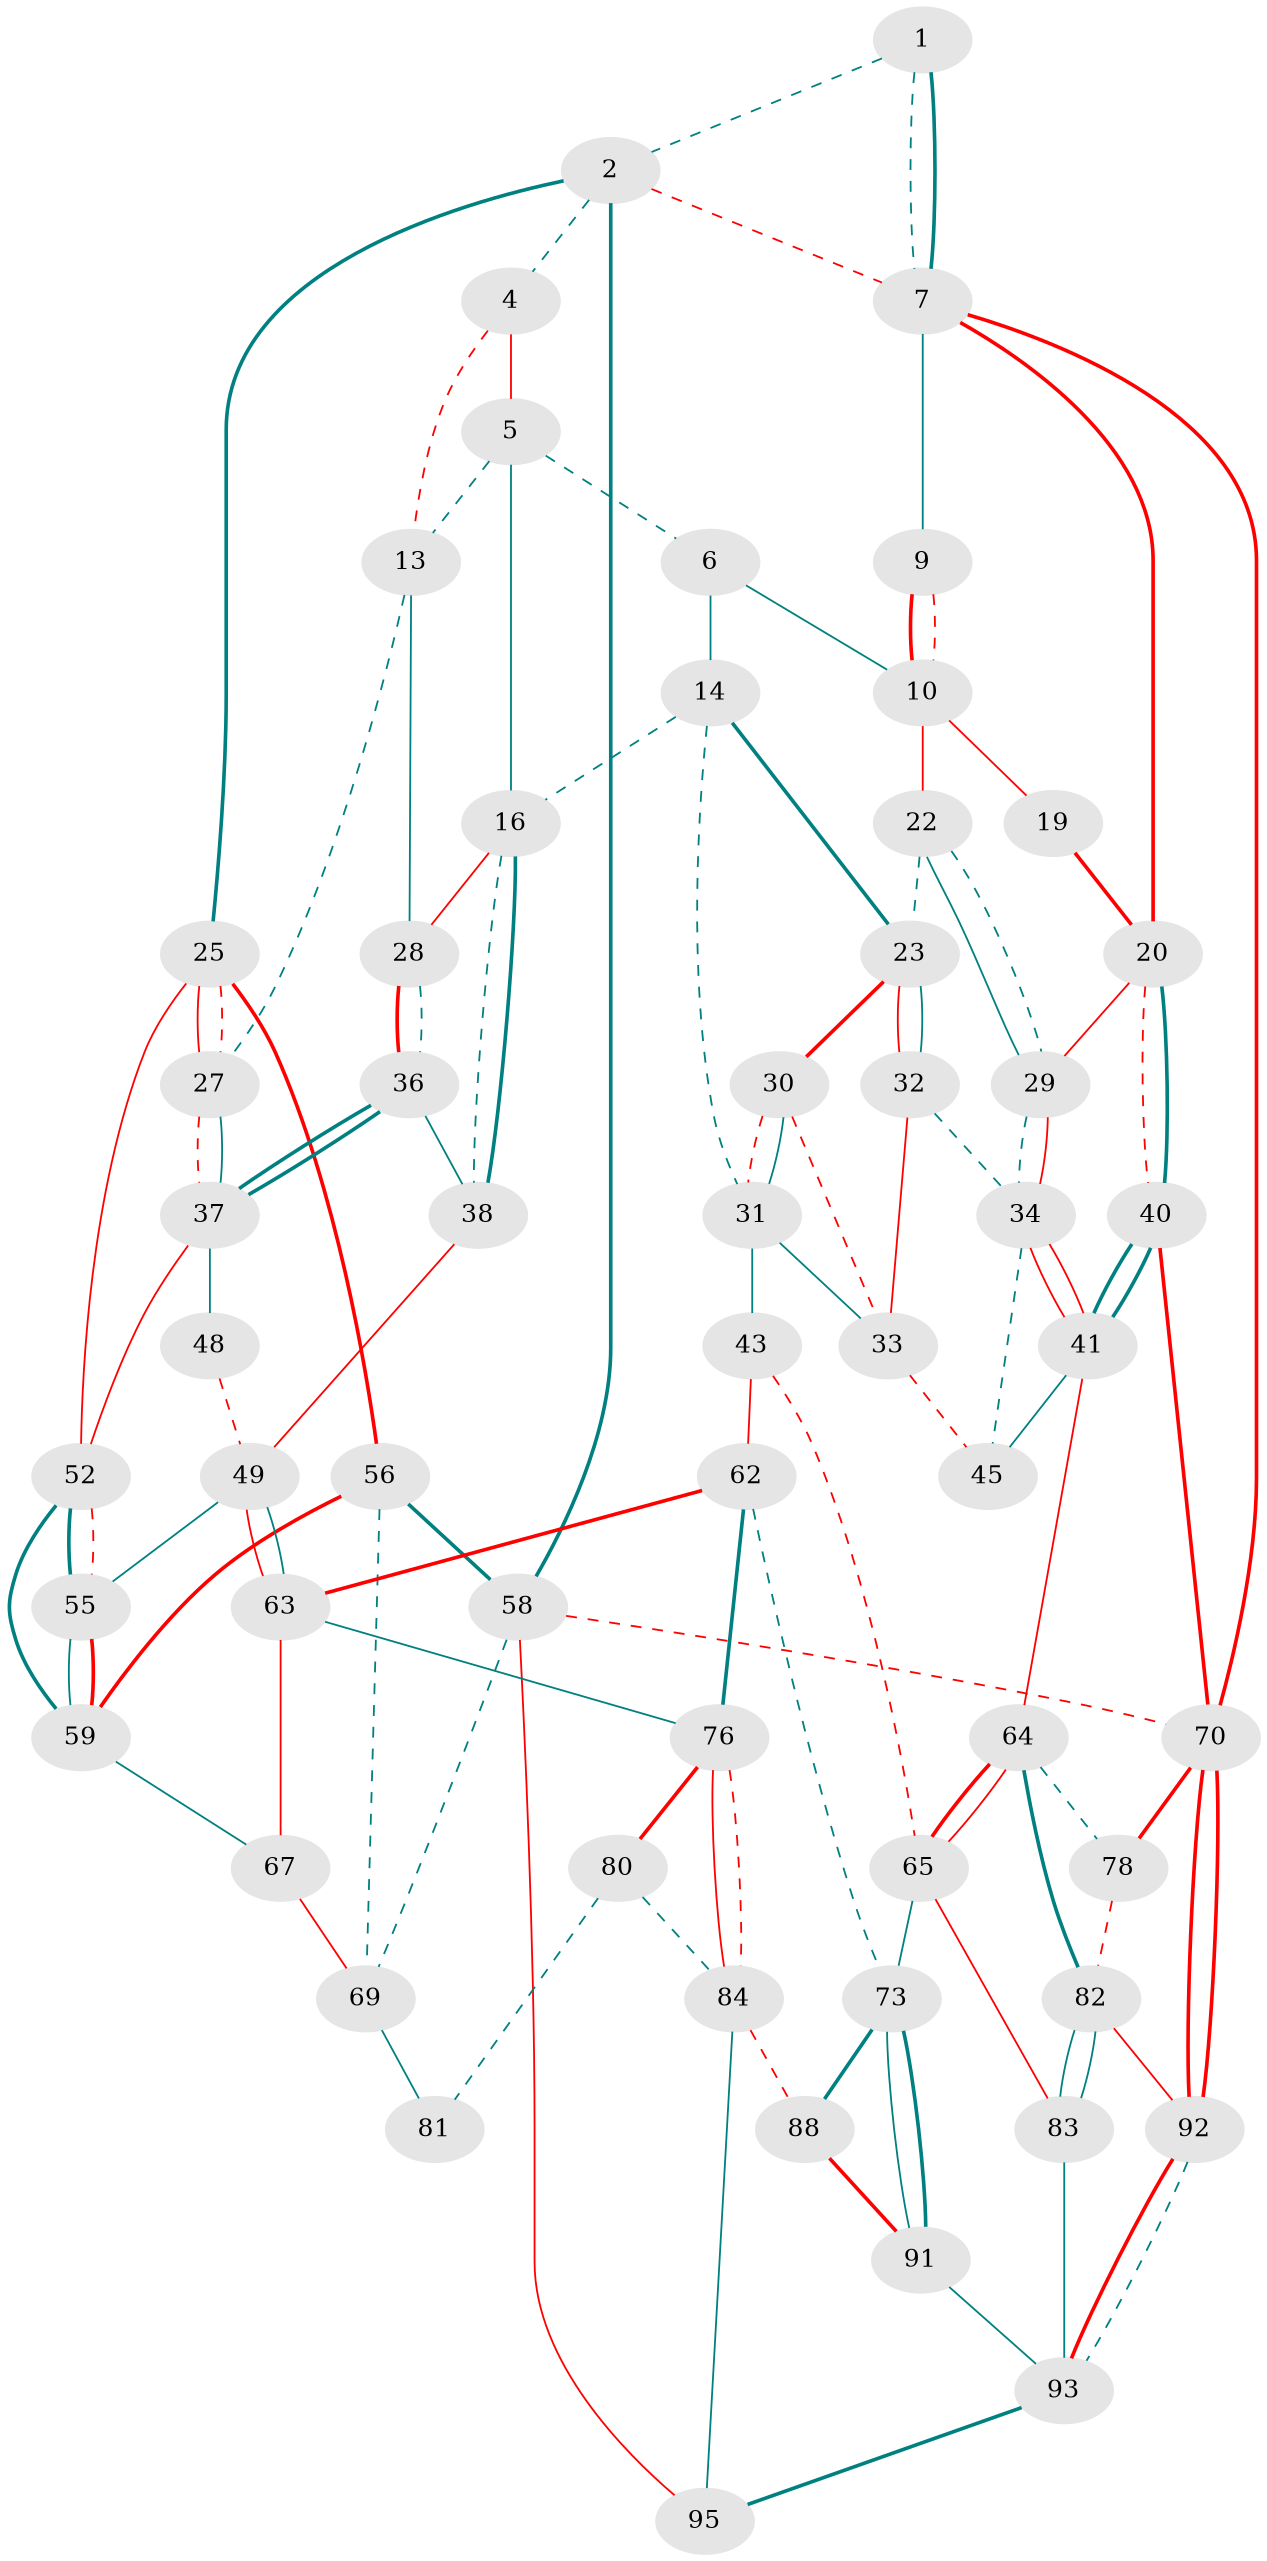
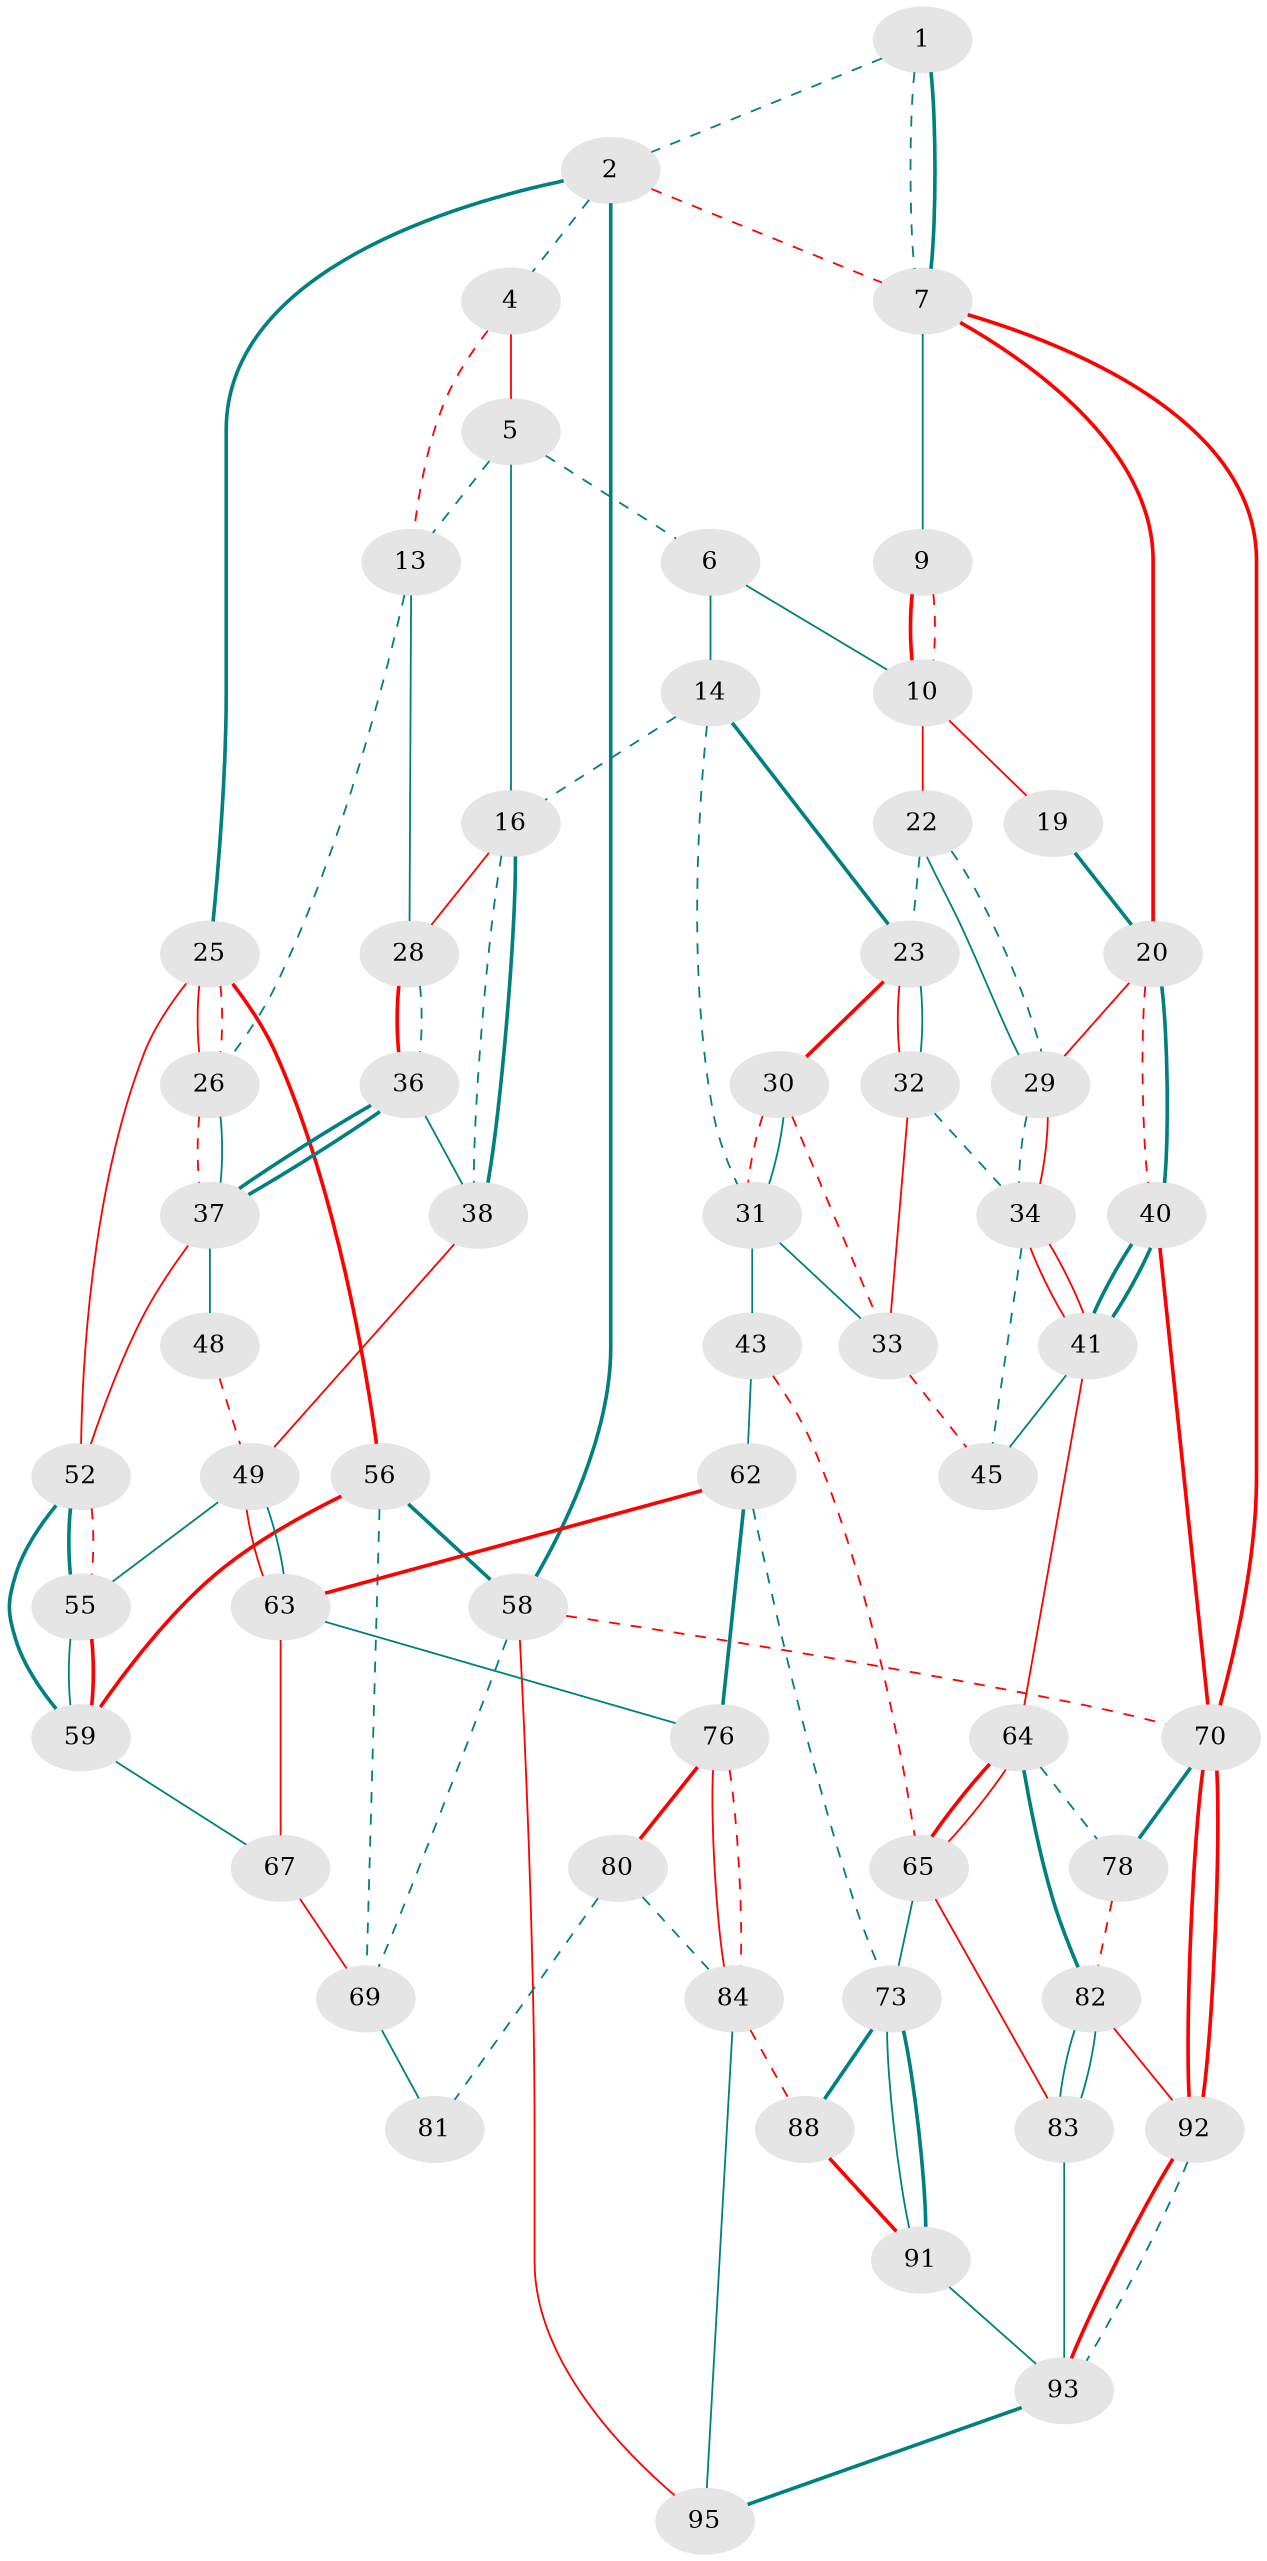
(1103, 889) -> (1103, 889)
(210, 1085) -> (210, 1085)
(750, 1411) -> (750, 1411)
(1165, 1803) -> (1165, 1803)
